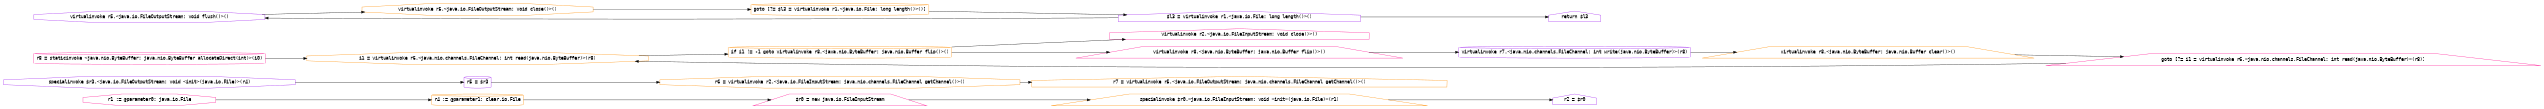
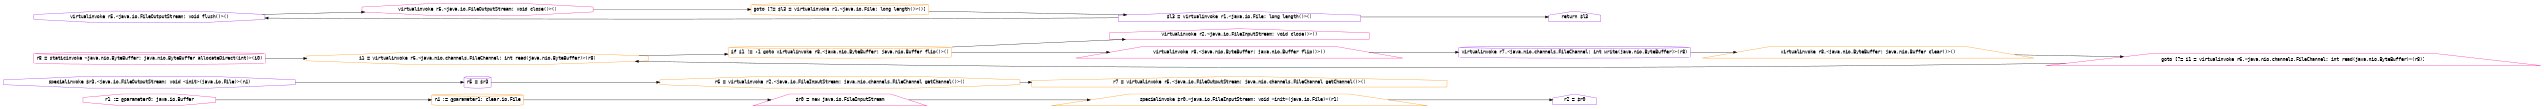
(478, 9) -> (478, 9)
(149, 100) -> (149, 100)
